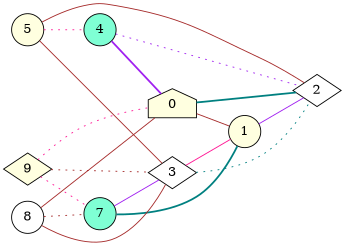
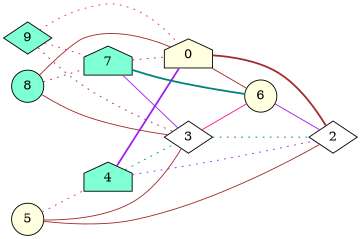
(100, 30) -> (108, 178)
none -> (148, 59)
(246, 97) -> (280, 74)
(245, 132) -> (261, 96)
none -> (150, 157)
(28, 169) -> (28, 38)
(100, 214) -> (108, 62)
(28, 217) -> (28, 86)
